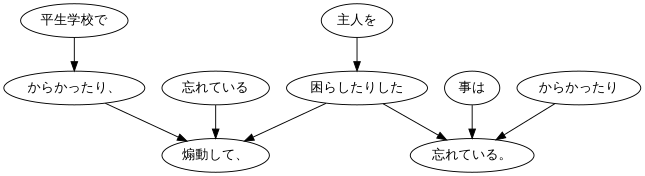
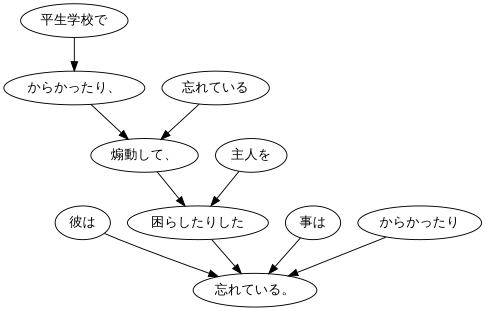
(290, 120) -> (168, 185)
none -> (83, 223)
